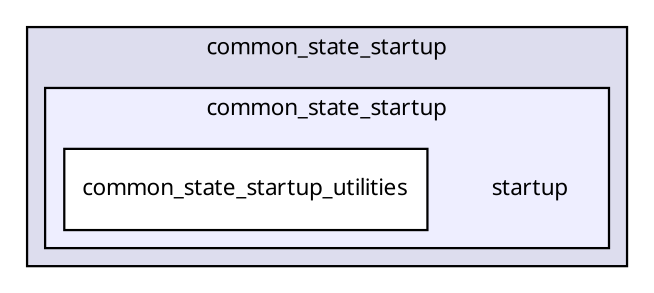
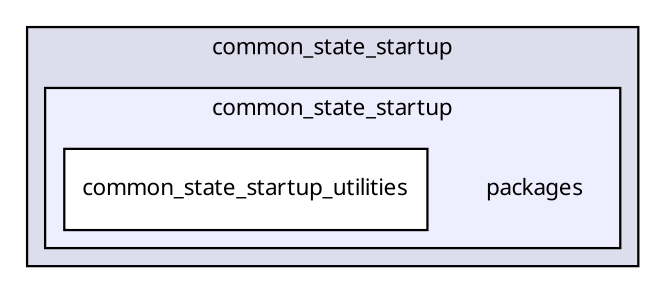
(530, 189) -> (535, 189)
